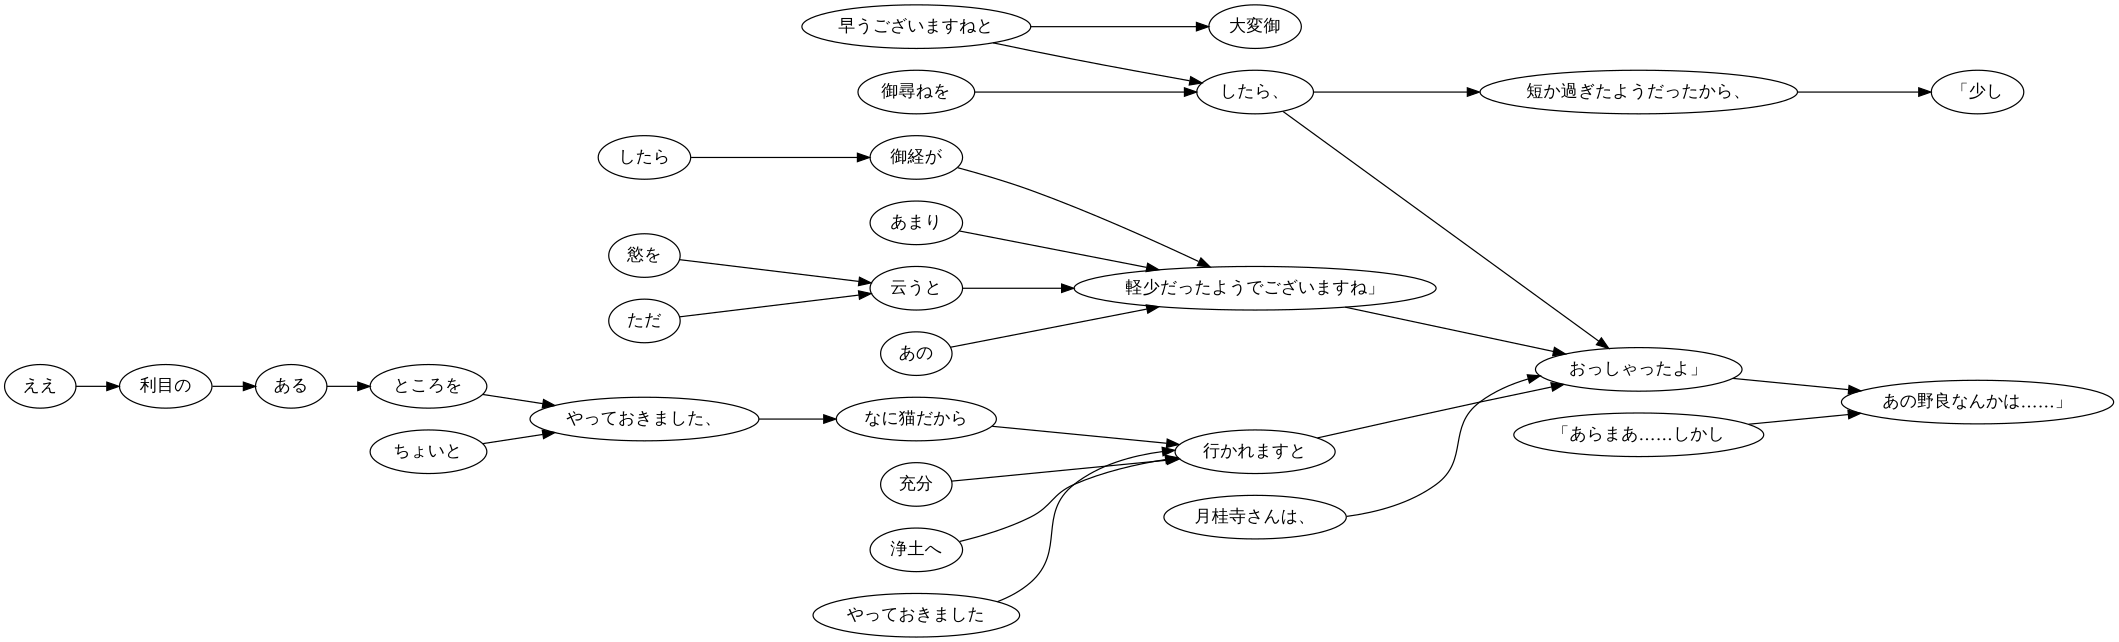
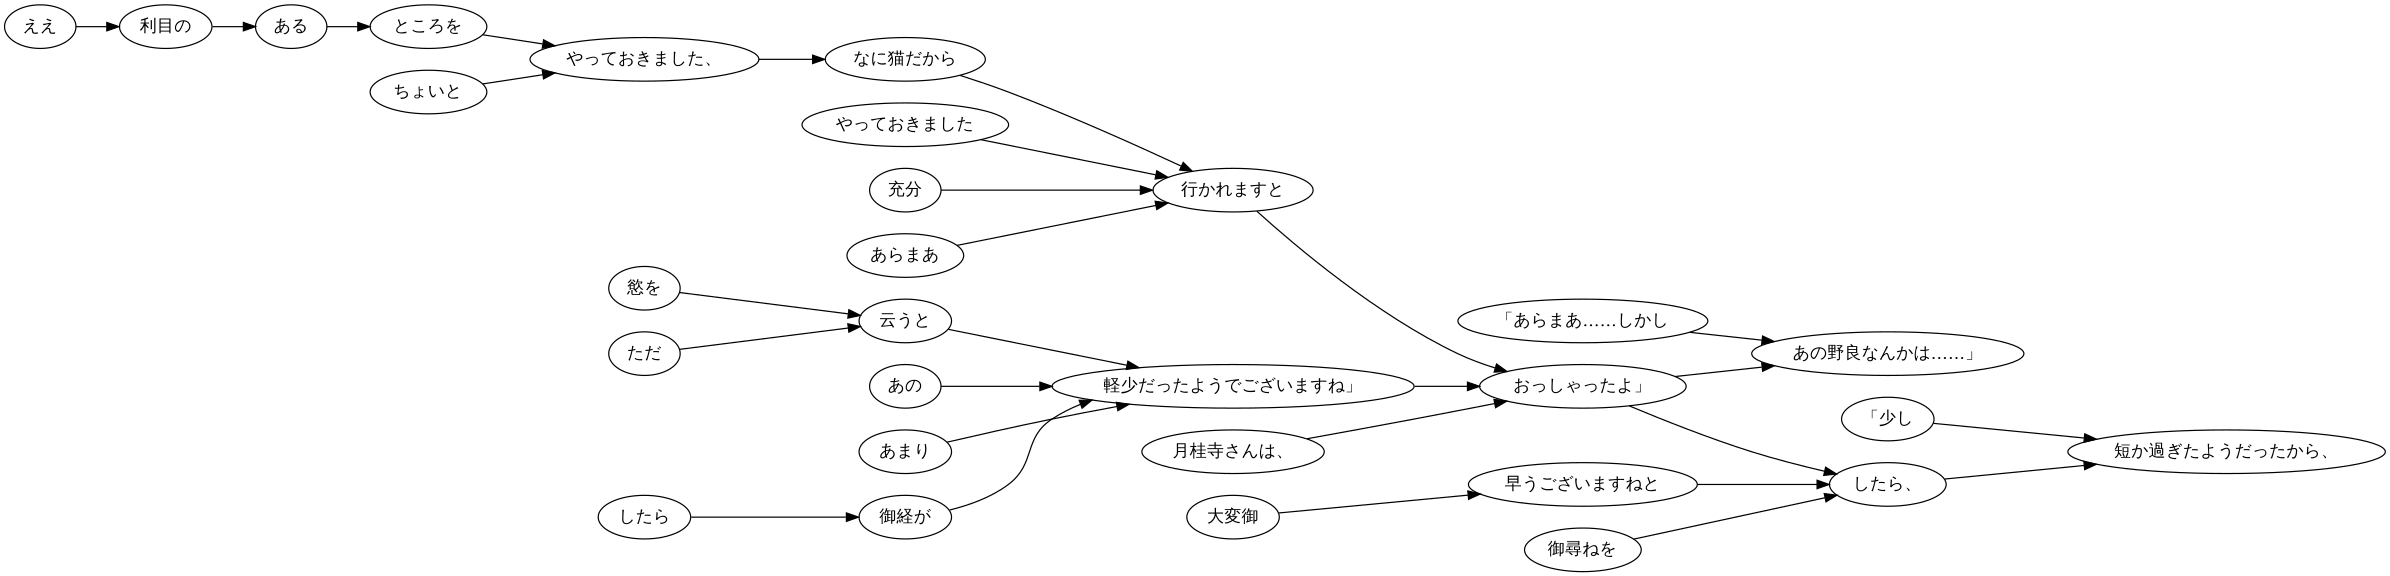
(1113, 27) -> (1373, 504)
(1858, 92) -> (2009, 431)
(1441, 226) -> (1725, 443)
(916, 550) -> (905, 256)
